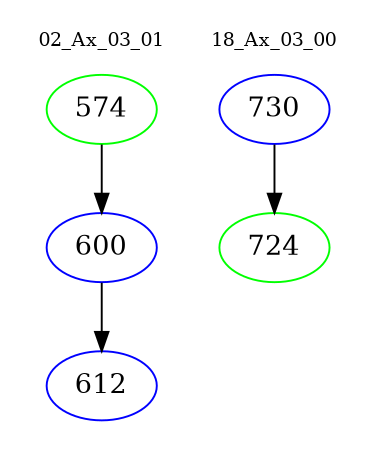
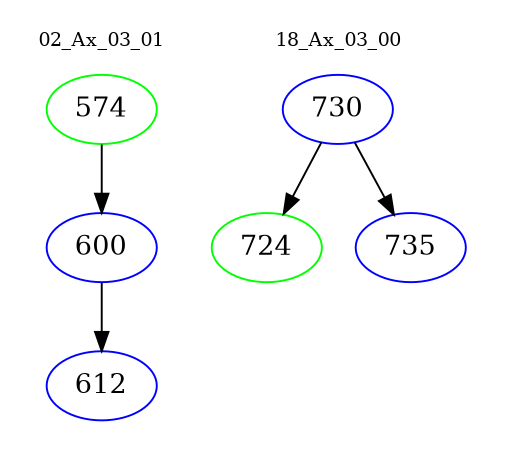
none -> (411, 248)
